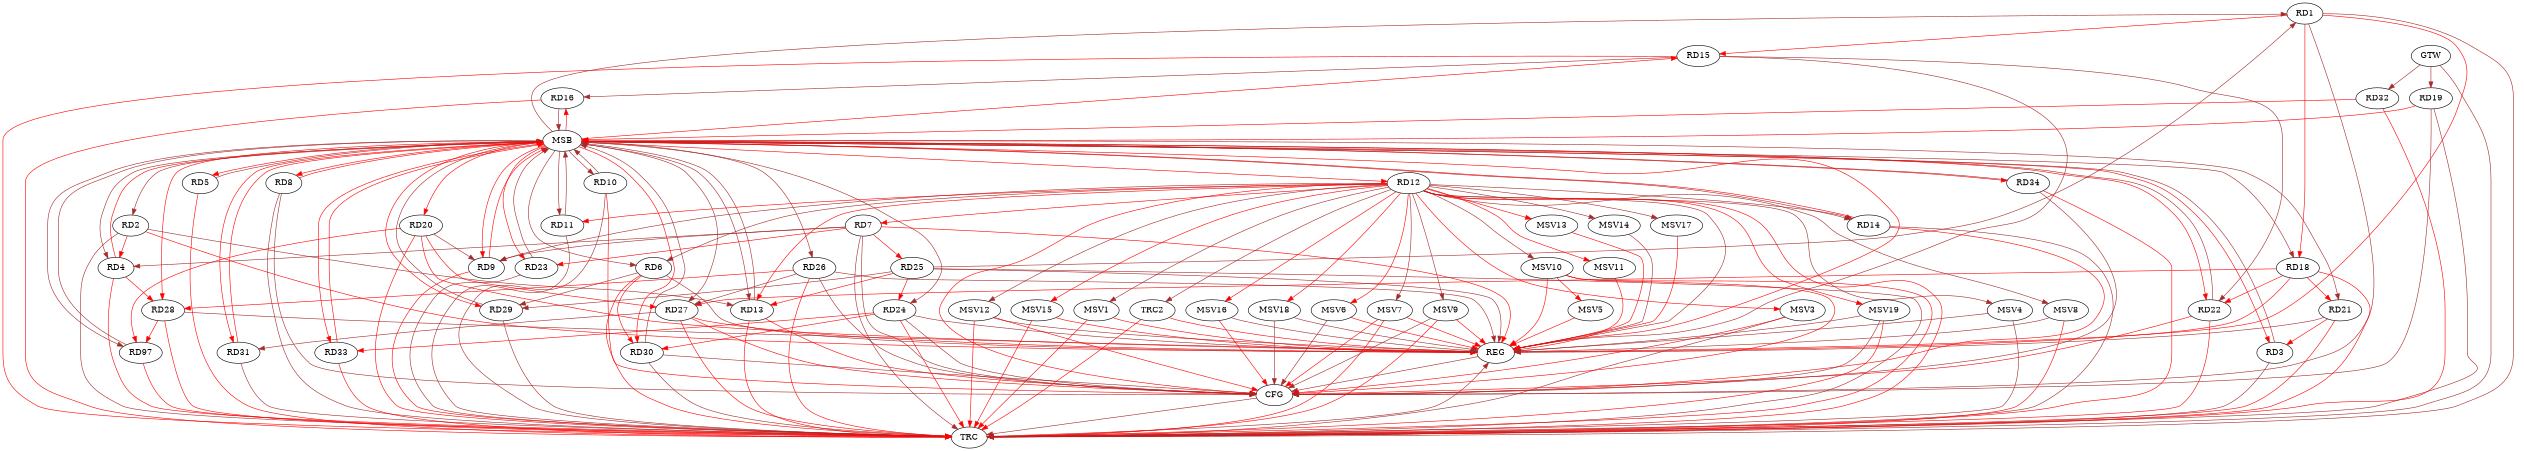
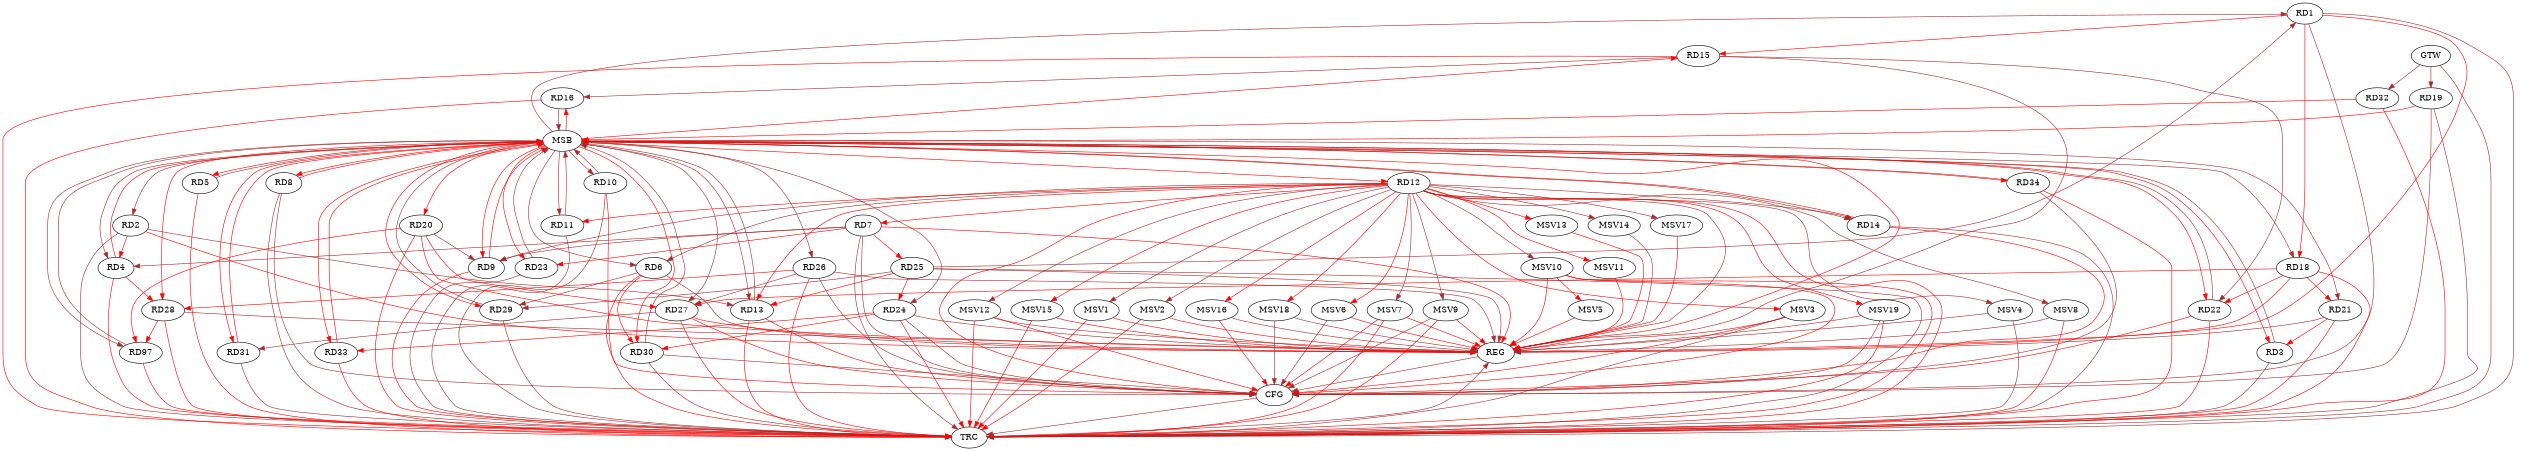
(1152, 310) -> (1152, 310)
none -> (1653, 336)
